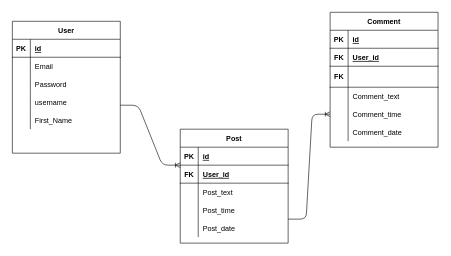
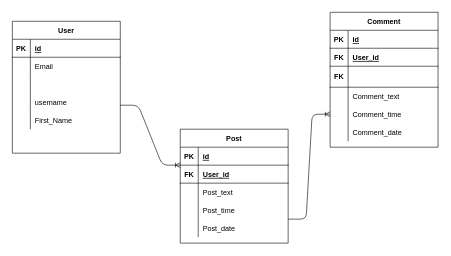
(75, 84) -> none
